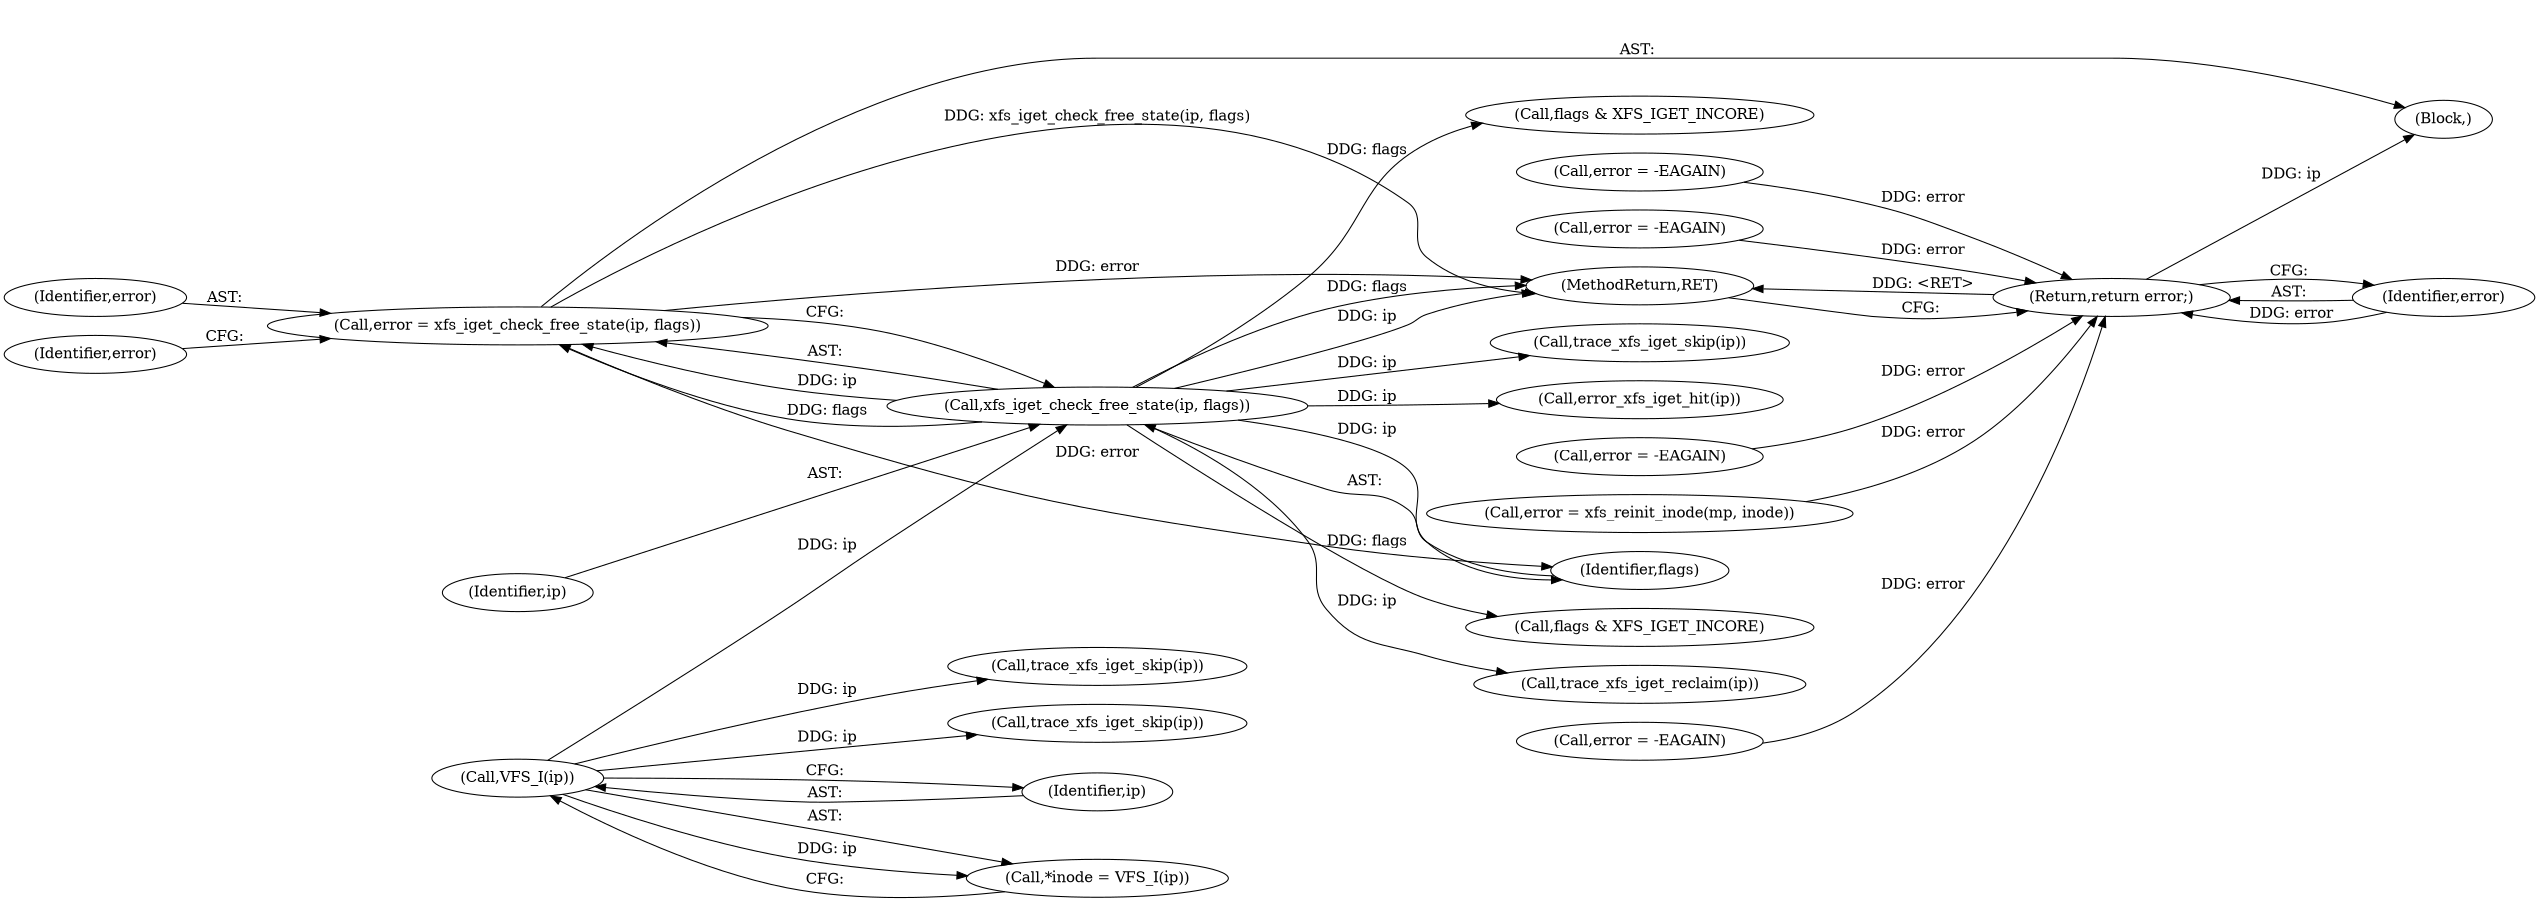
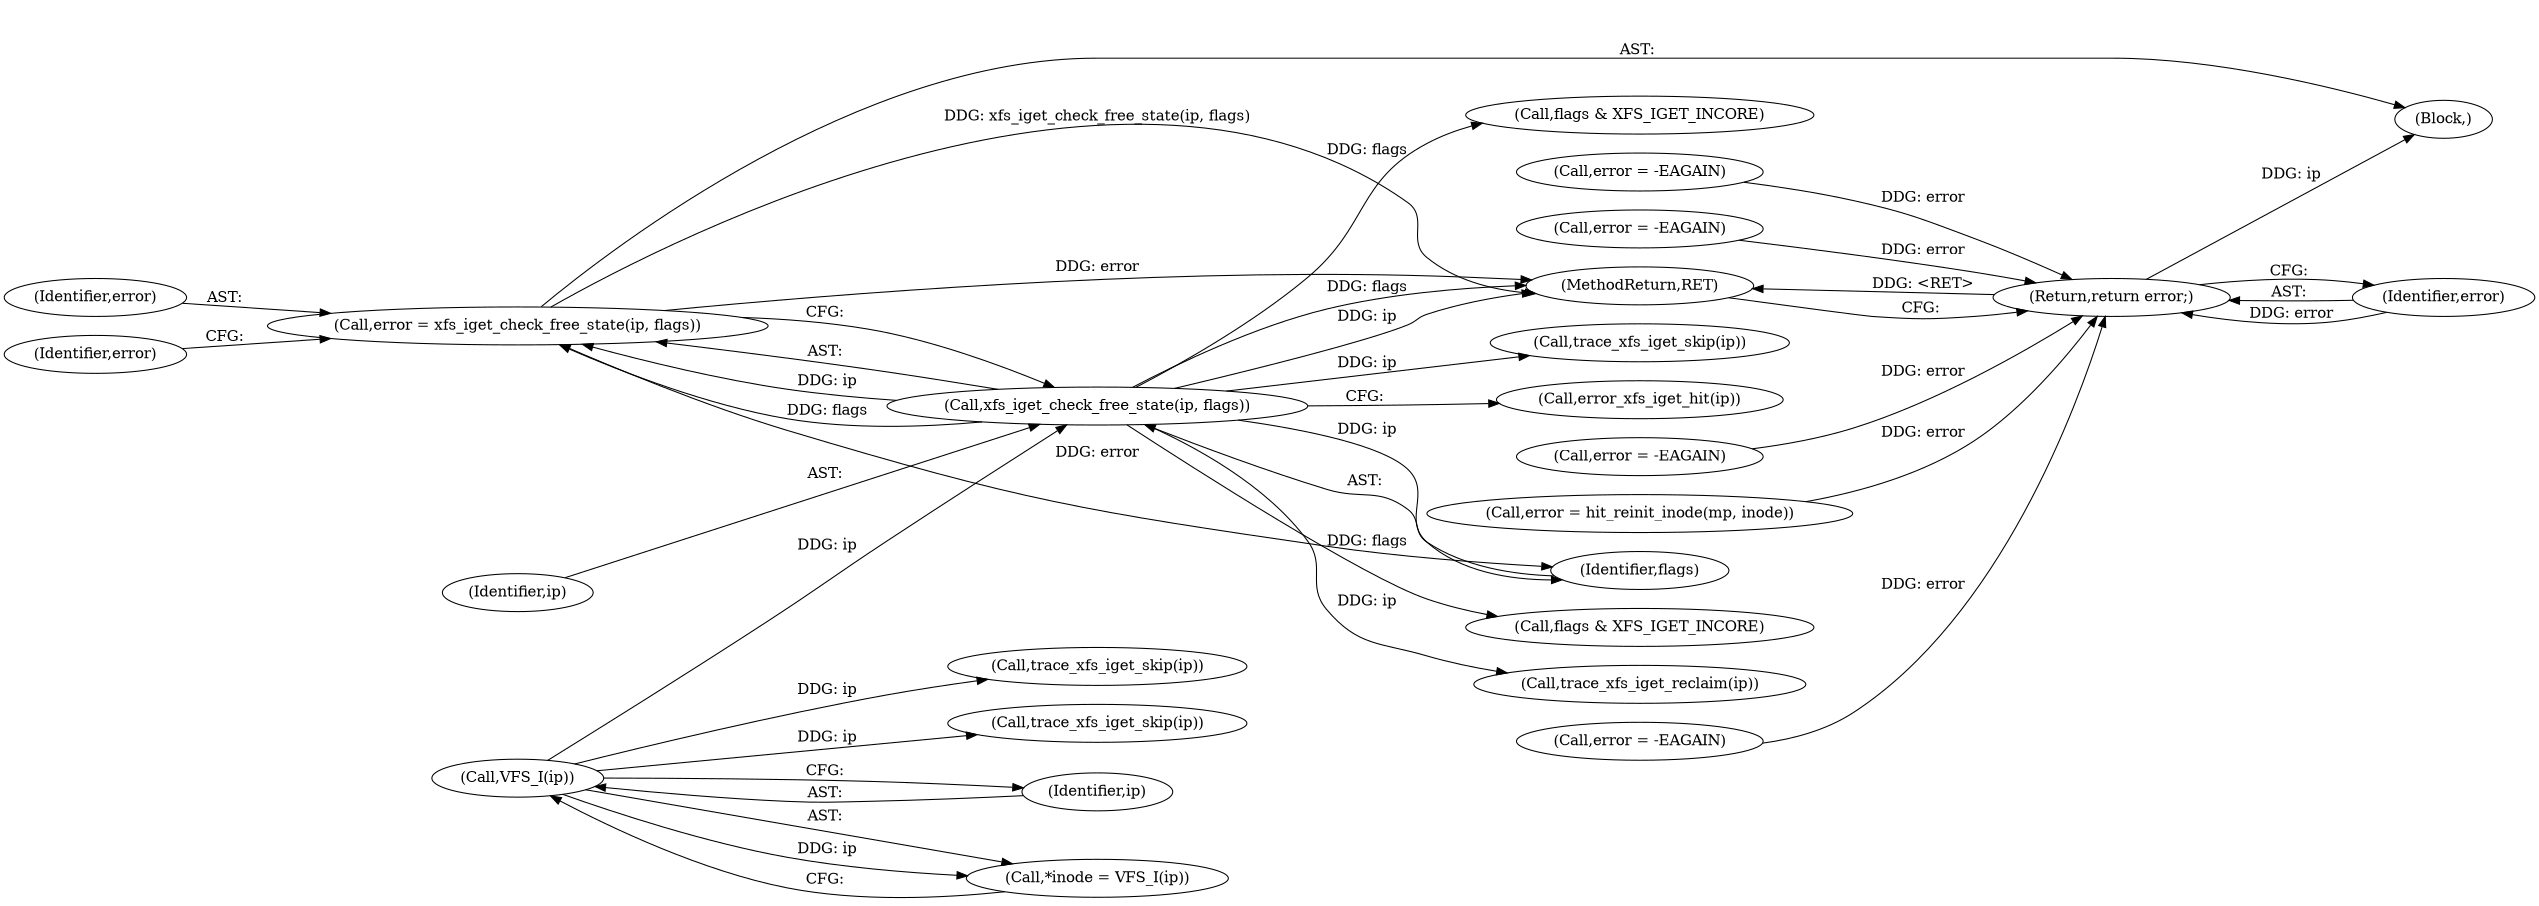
(1367, 397) -> (1367, 397)
(1640, 514) -> (1640, 514)
